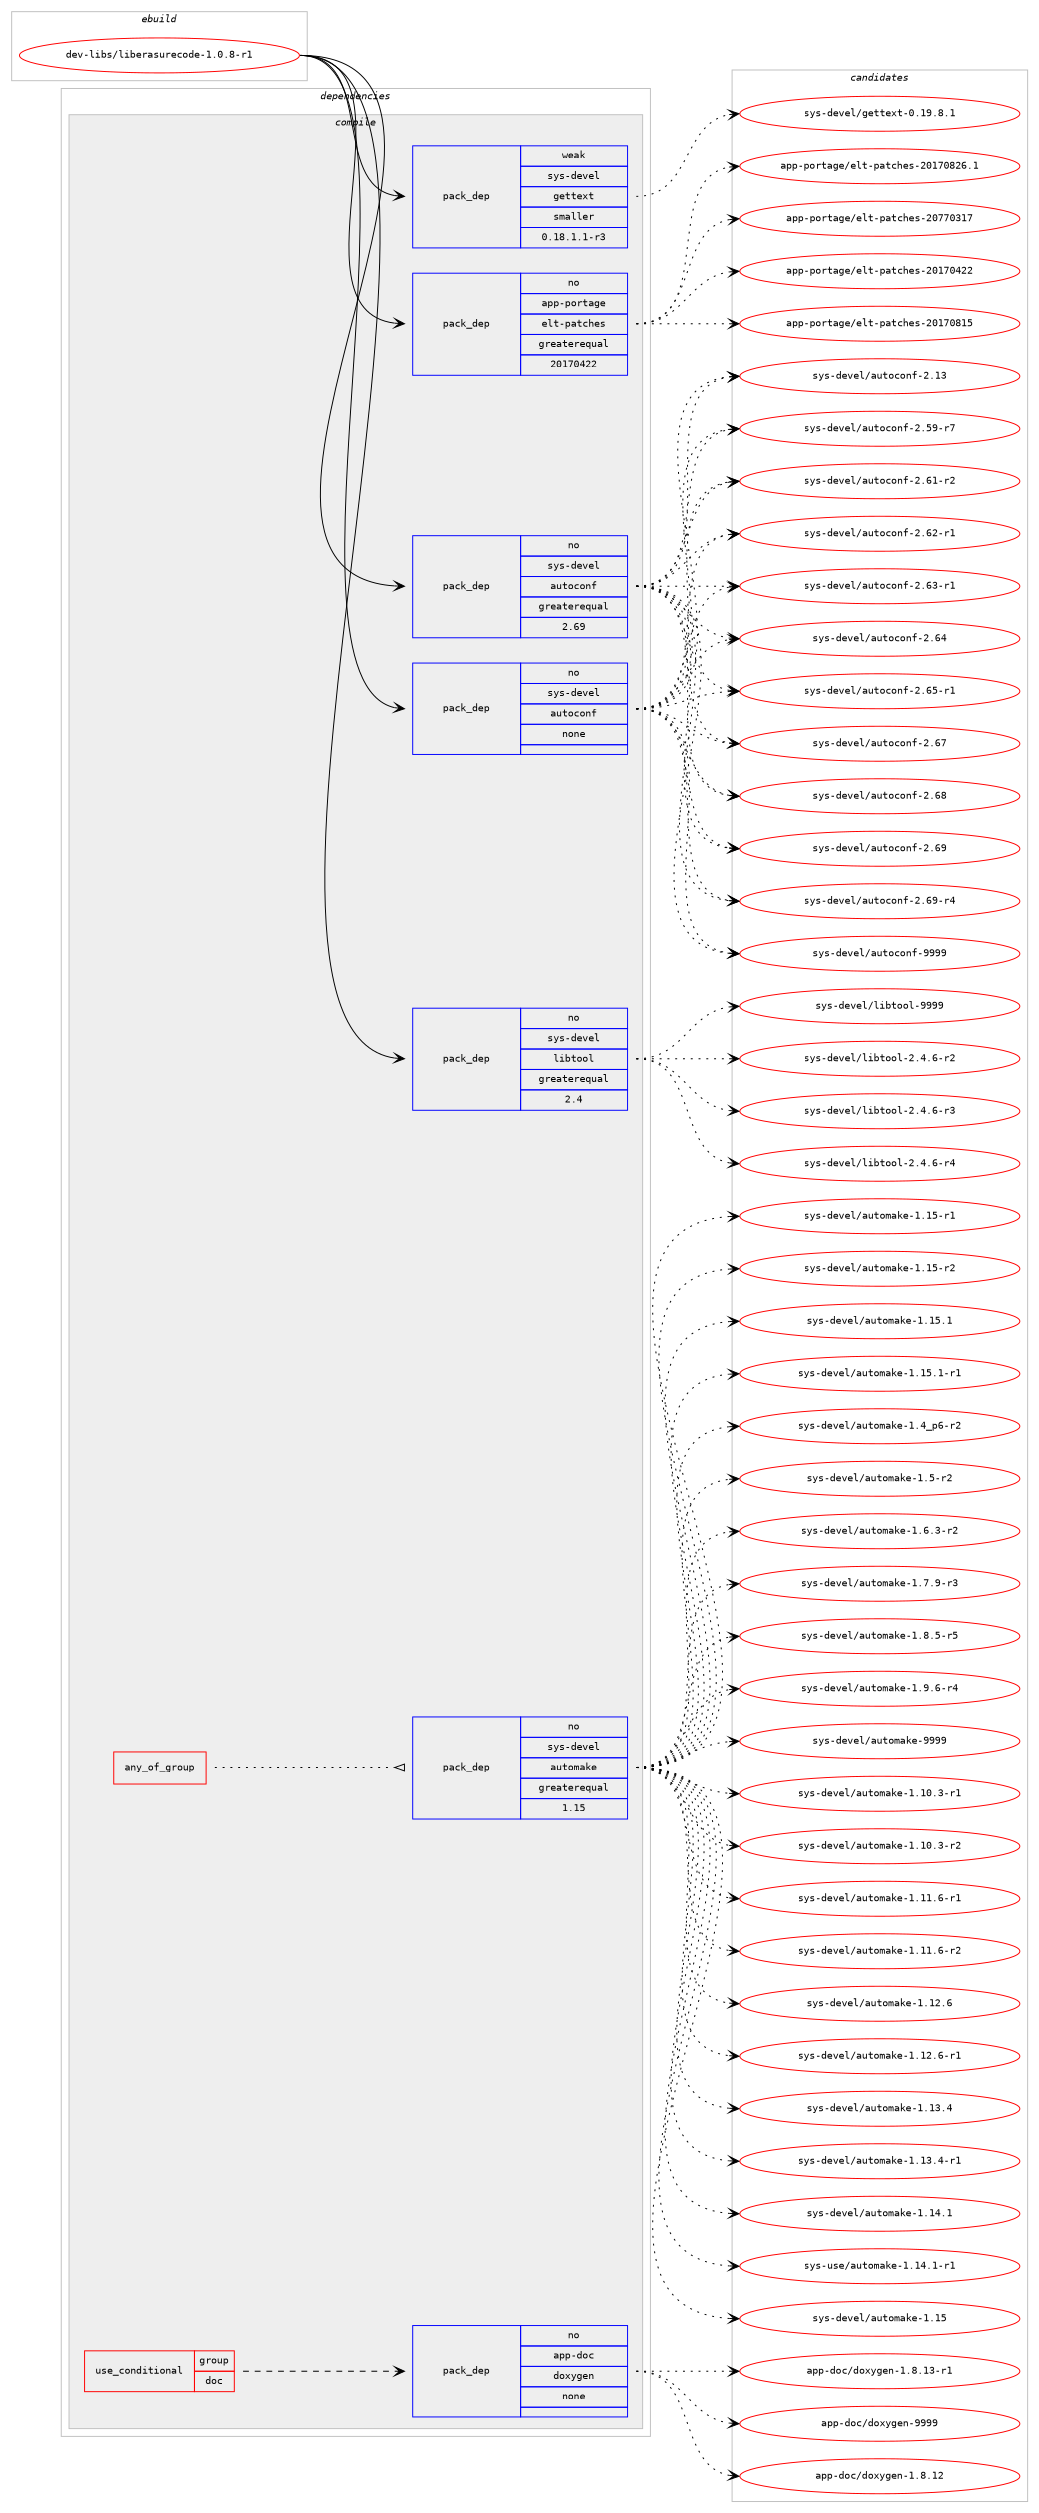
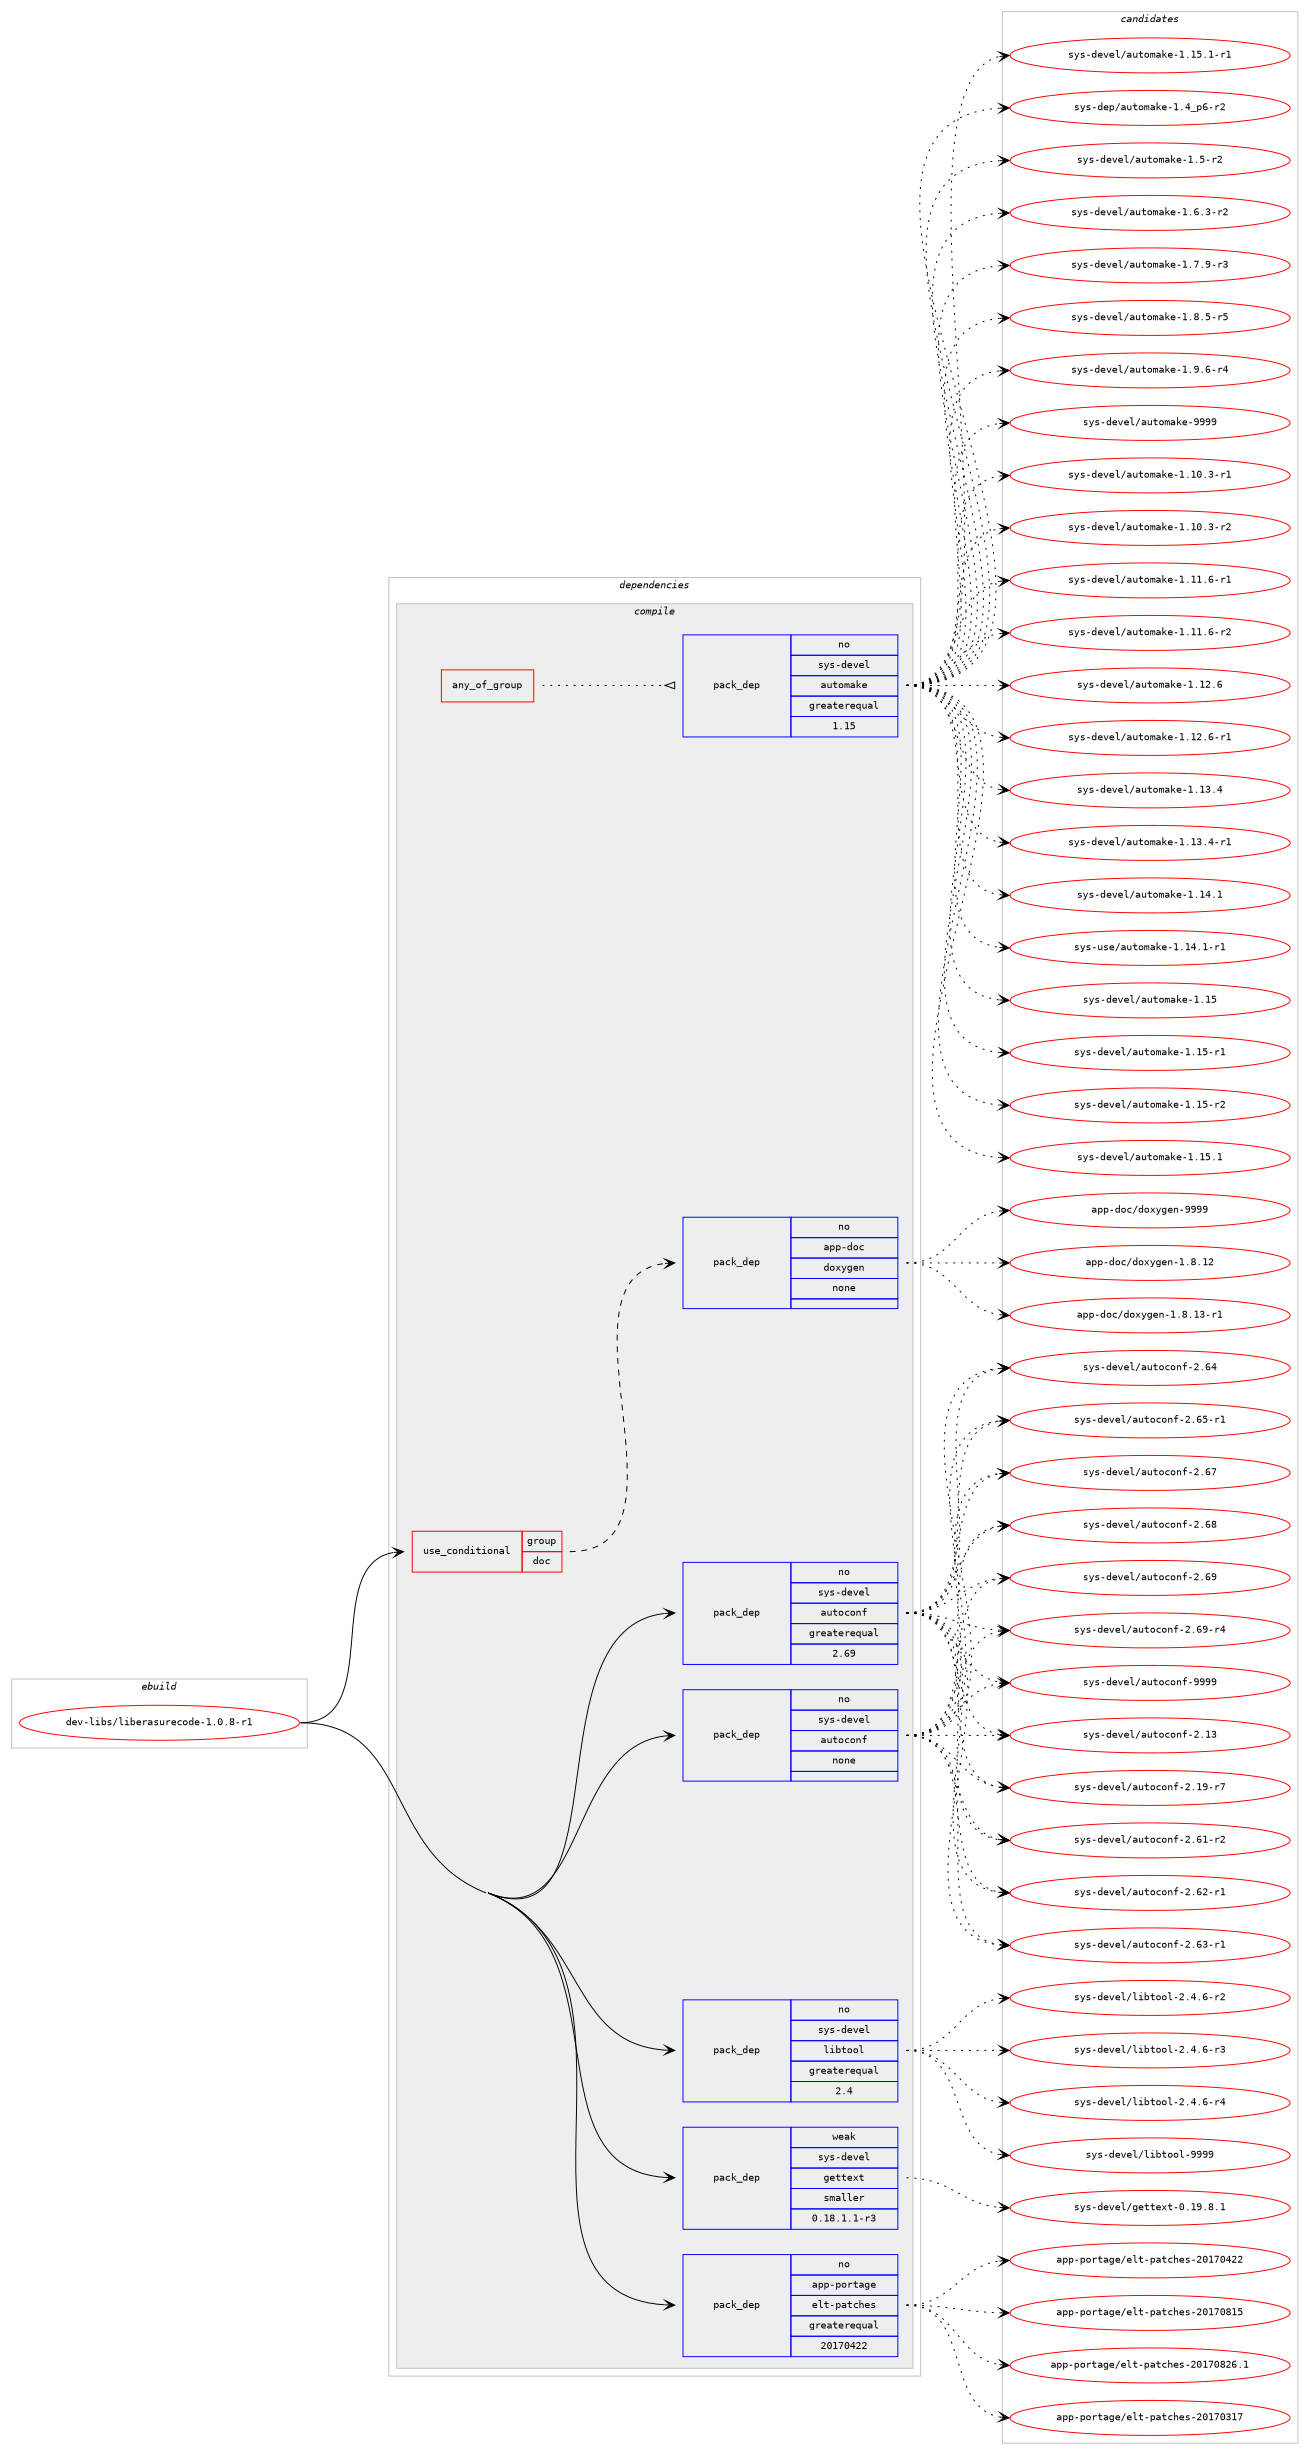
(880, 219) -> (1150, 2418)
(880, 429) -> (1150, 1788)
(880, 1426) -> (1150, 108)
none -> (352, 1642)
